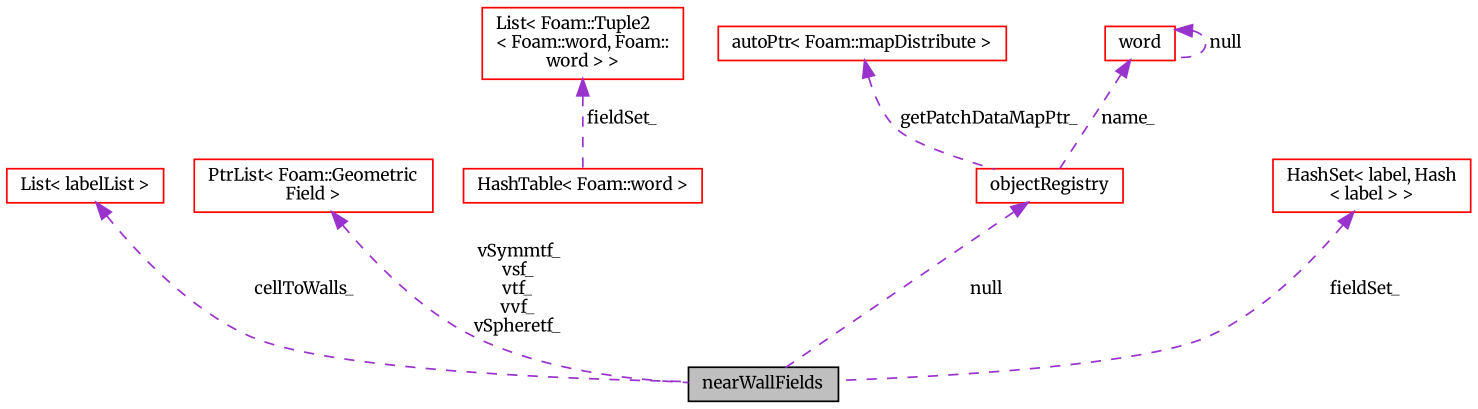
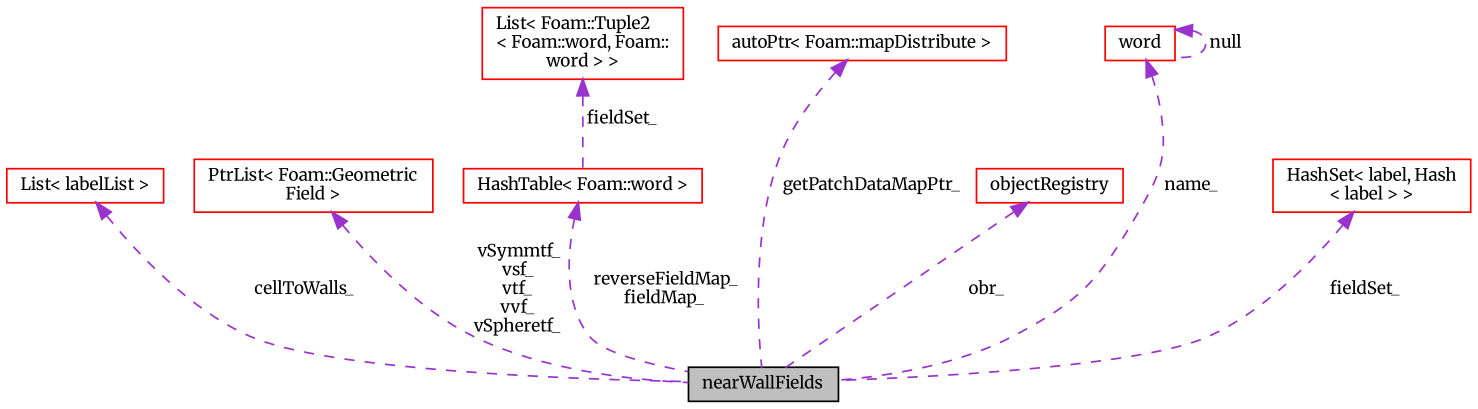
(1090, 122) -> (1073, 299)
(917, 141) -> (766, 211)
(985, 290) -> (985, 290)
none -> (585, 330)
